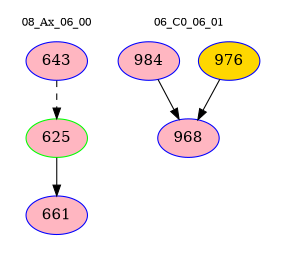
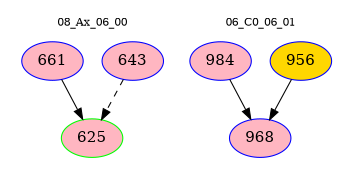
(229, 61) -> (301, 61)
(57, 171) -> (70, 95)
